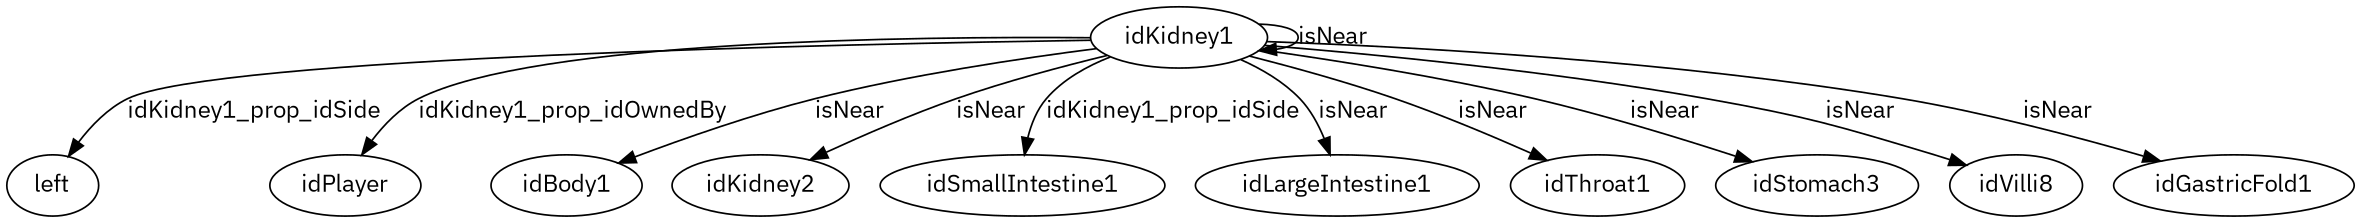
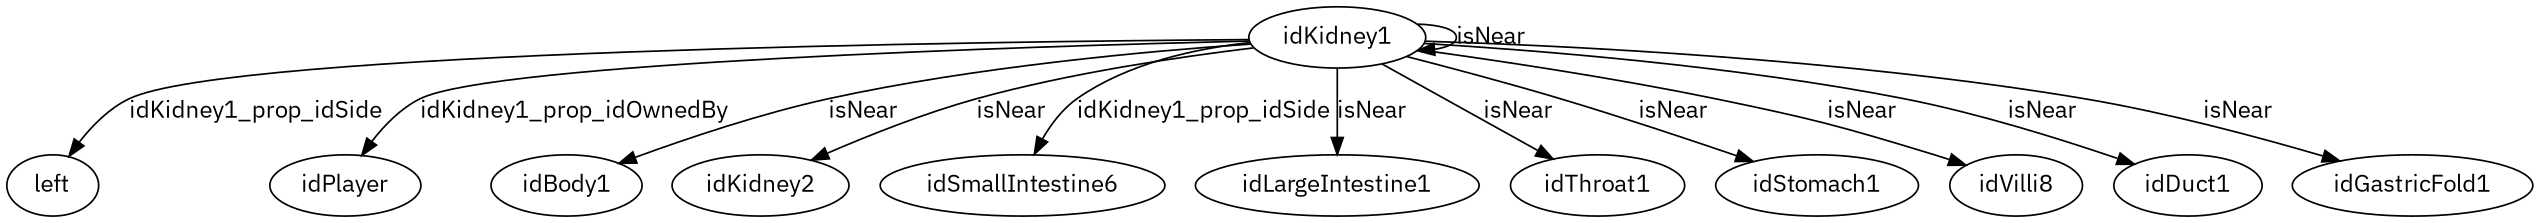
(1023, 185) -> (1023, 185)
(1817, 185) -> (1817, 185)
none -> (2188, 185)
